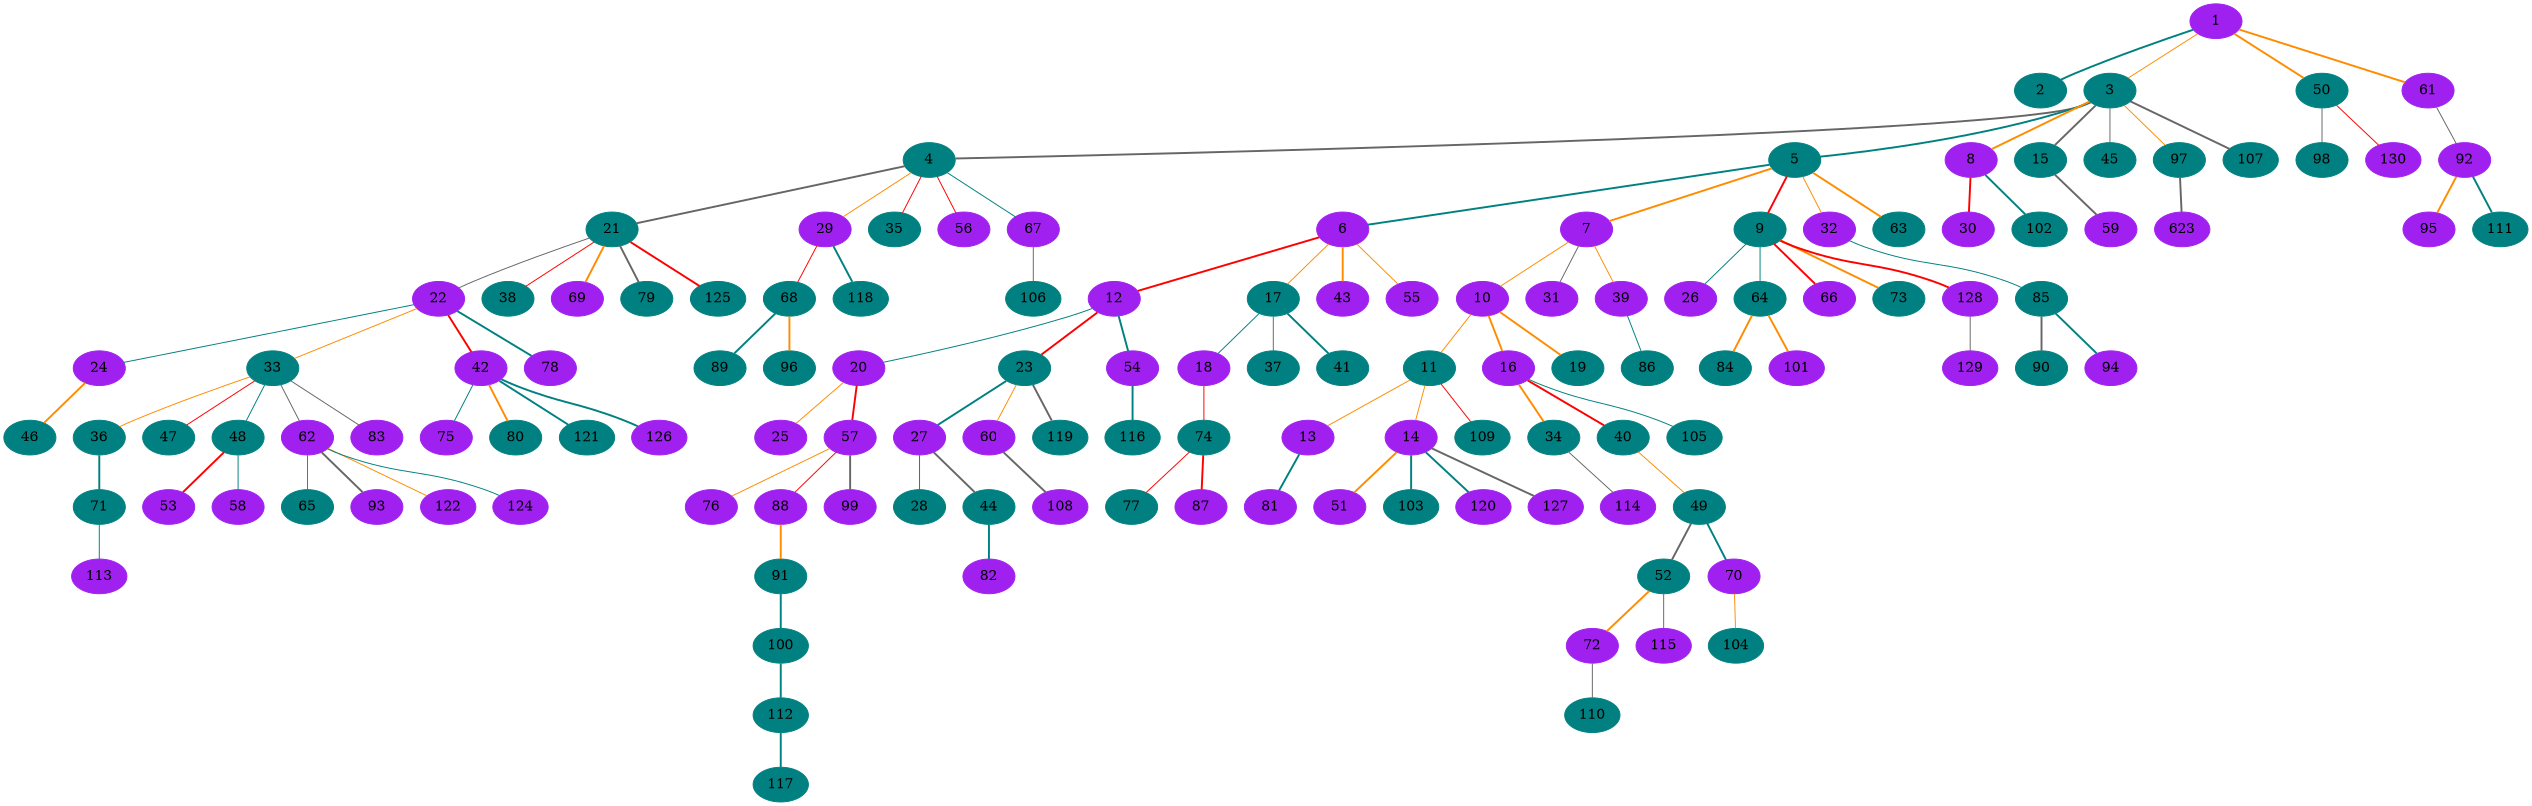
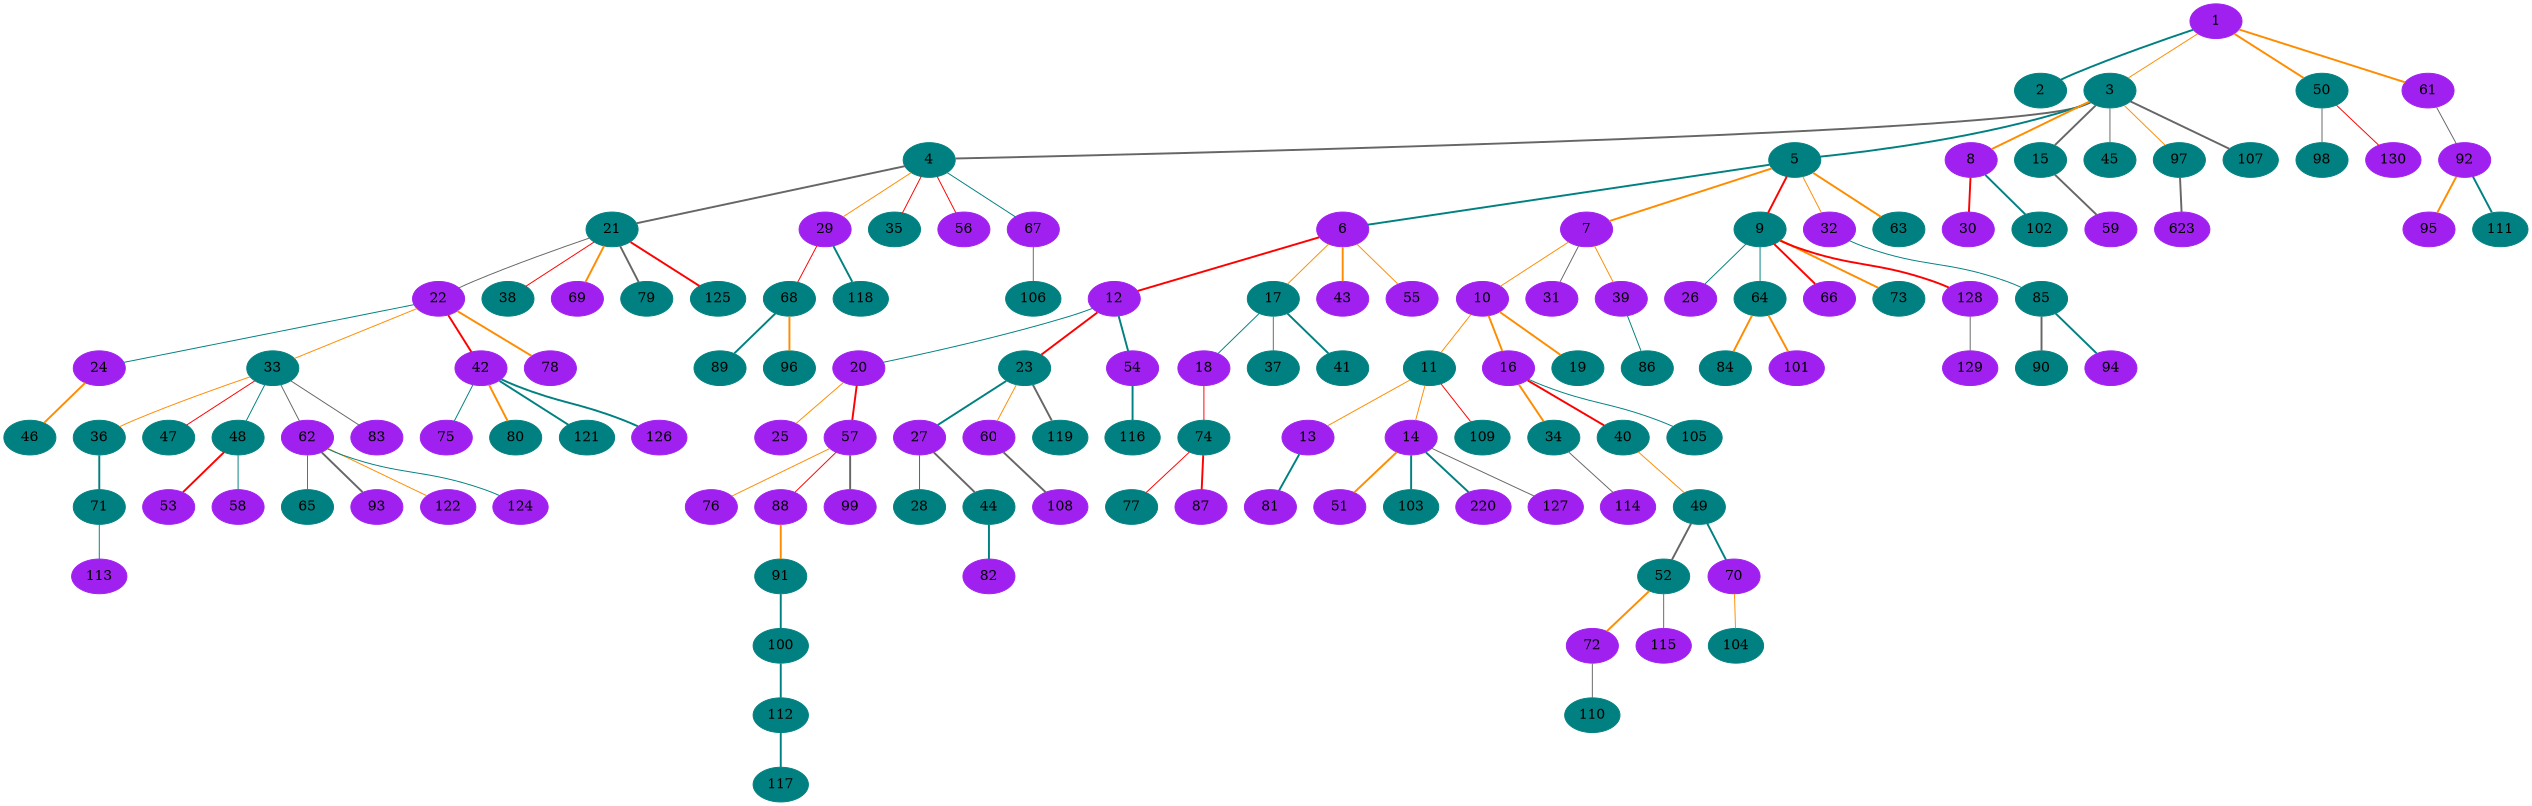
(494, 333) -> (494, 333)
(1483, 472) -> (1483, 472)
(1483, 507) -> (1483, 507)
